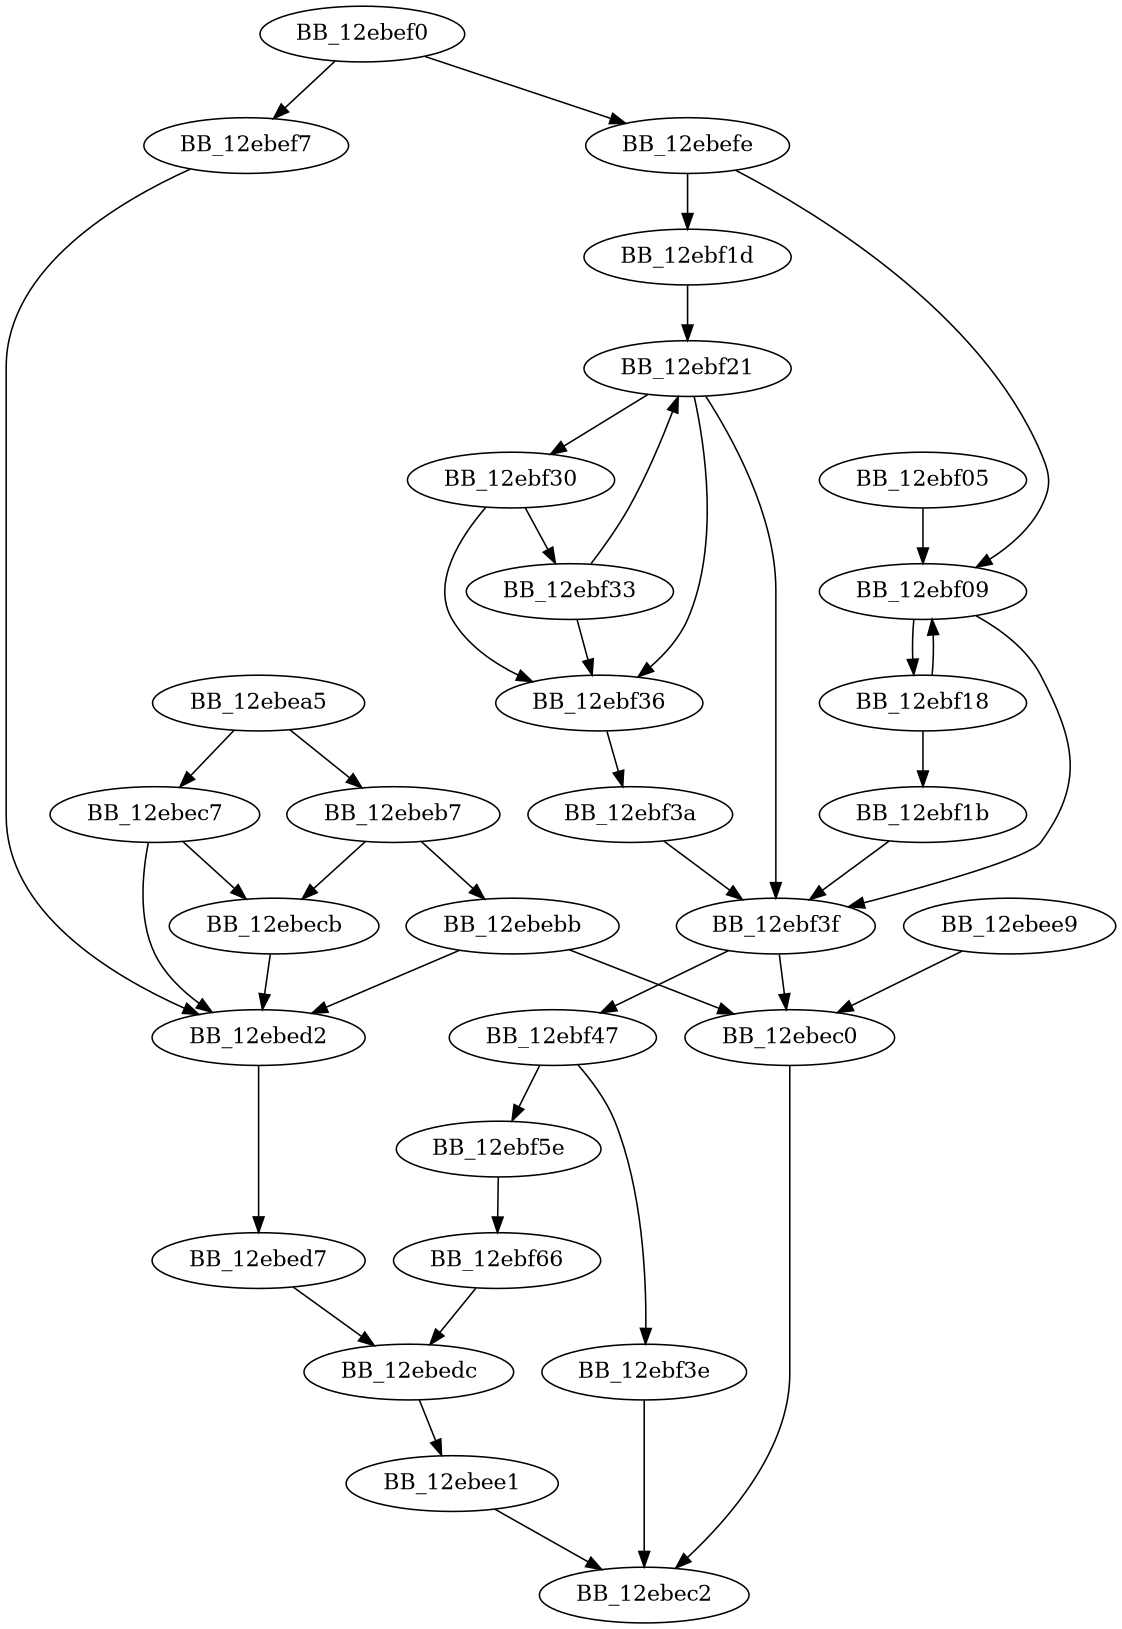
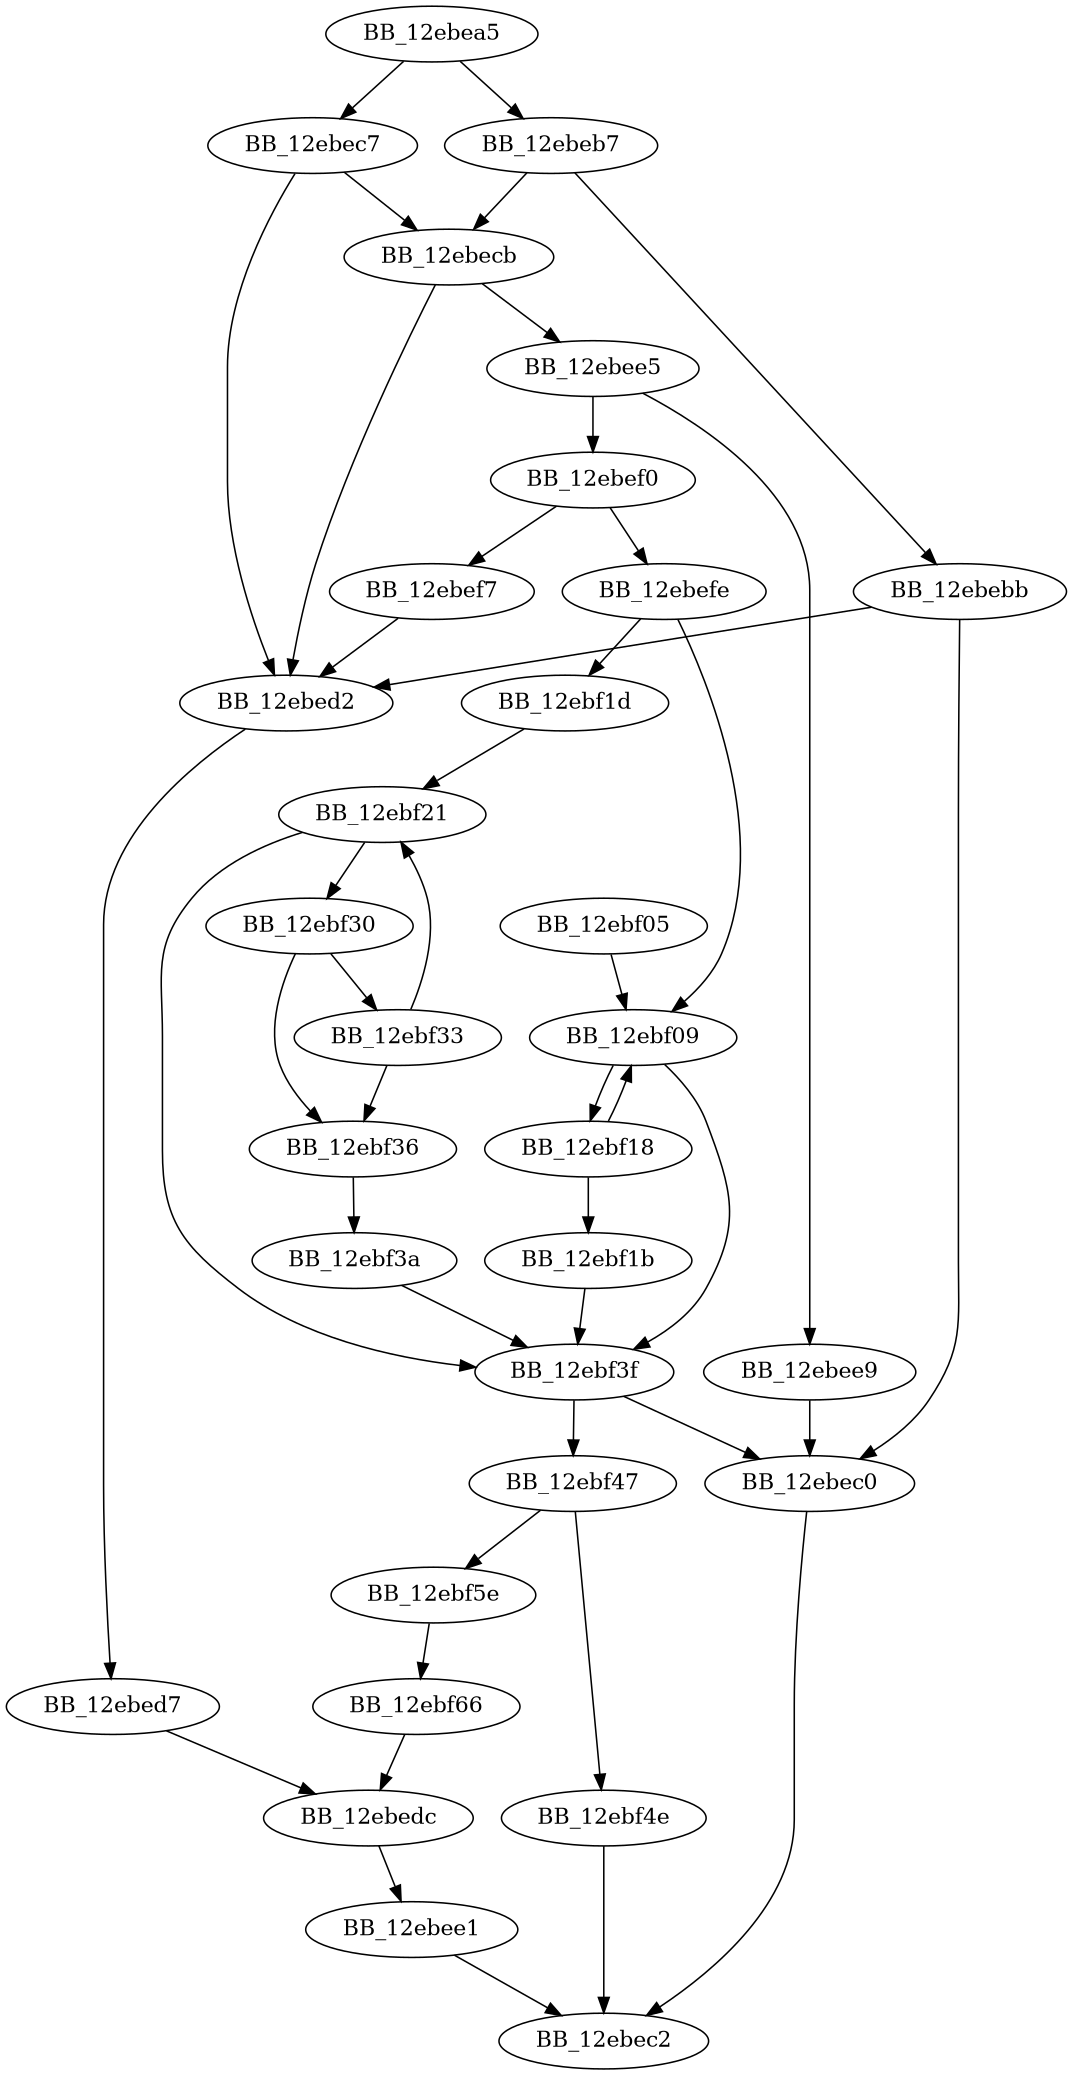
none -> (593, 369)
(706, 539) -> none
(644, 1372) -> (604, 1818)
